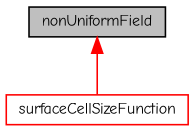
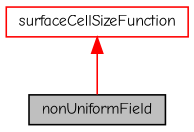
(97, 74) -> (97, 74)
